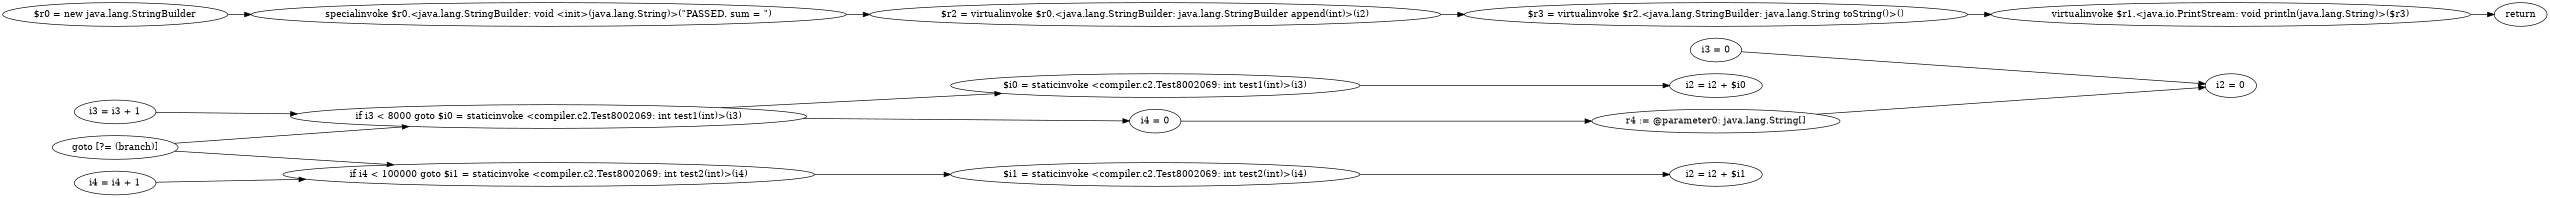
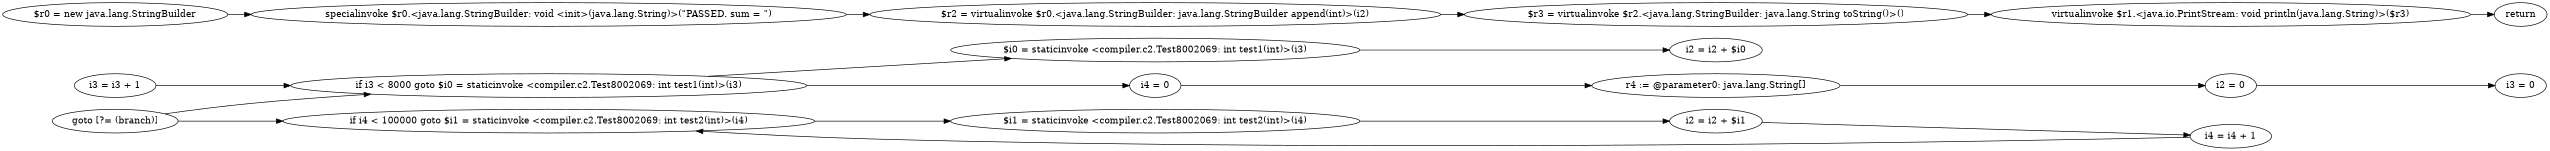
(1970, 68) -> (2372, 86)
none -> (1973, 129)
